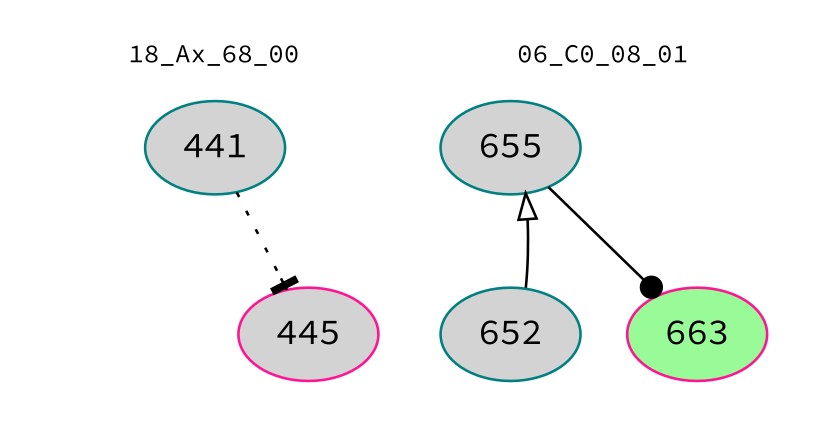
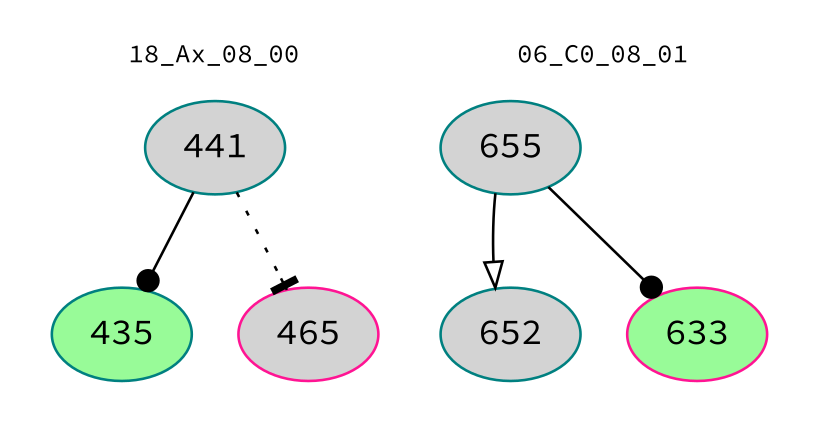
(215, 56) -> (215, 56)
(528, 254) -> (493, 228)
none -> (122, 334)
(308, 334) -> (308, 334)
(697, 334) -> (697, 334)
